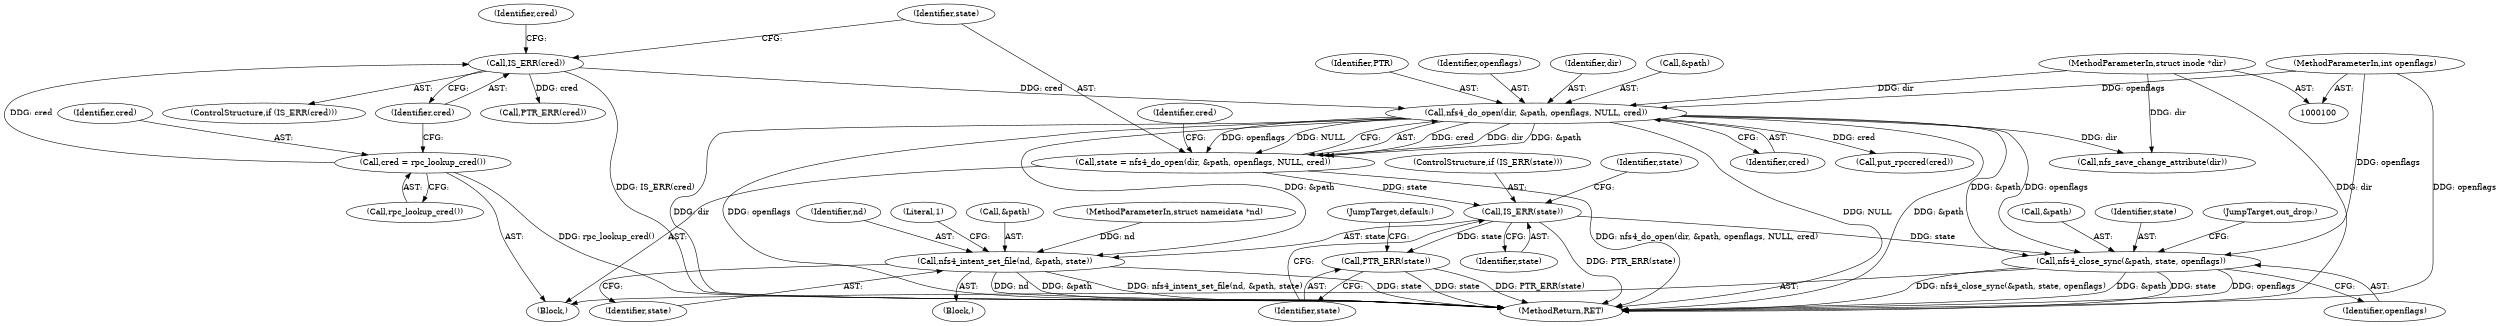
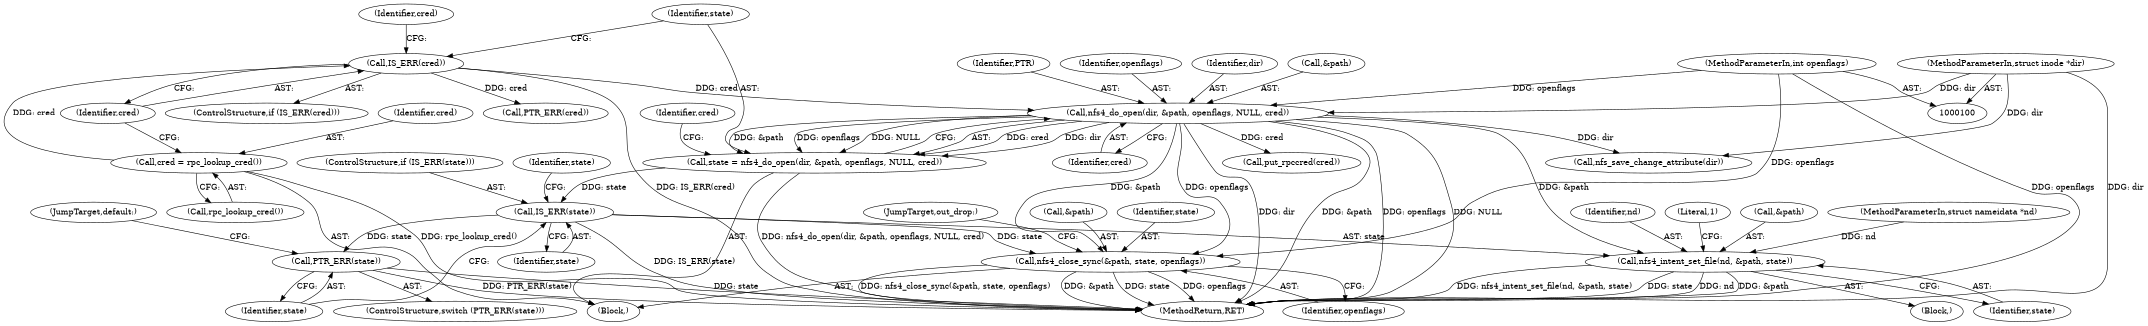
(1631, 262) -> (695, 262)
none -> (455, 311)
